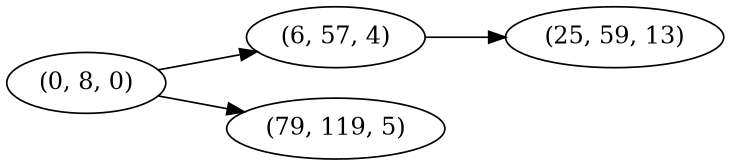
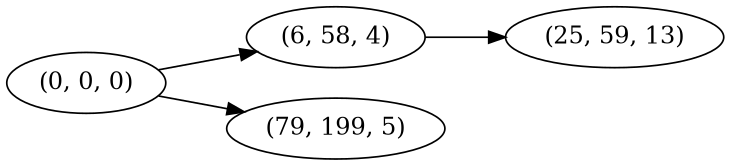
(336, 37) -> (336, 37)
(86, 83) -> (86, 83)
(336, 129) -> (336, 129)
